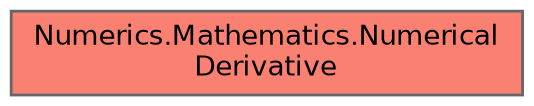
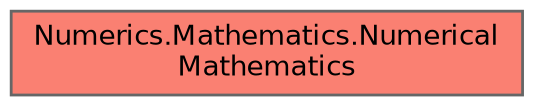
(267, 53) -> (267, 53)
